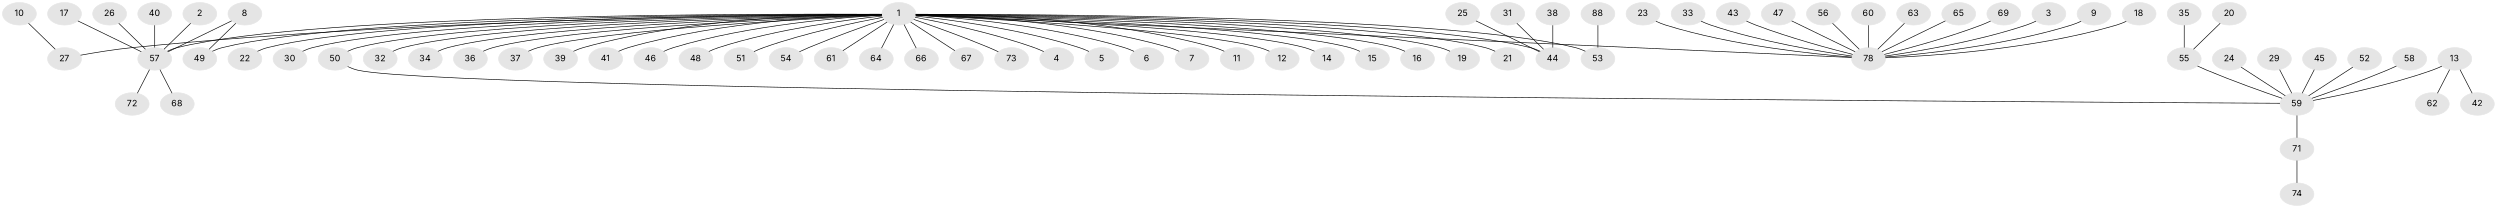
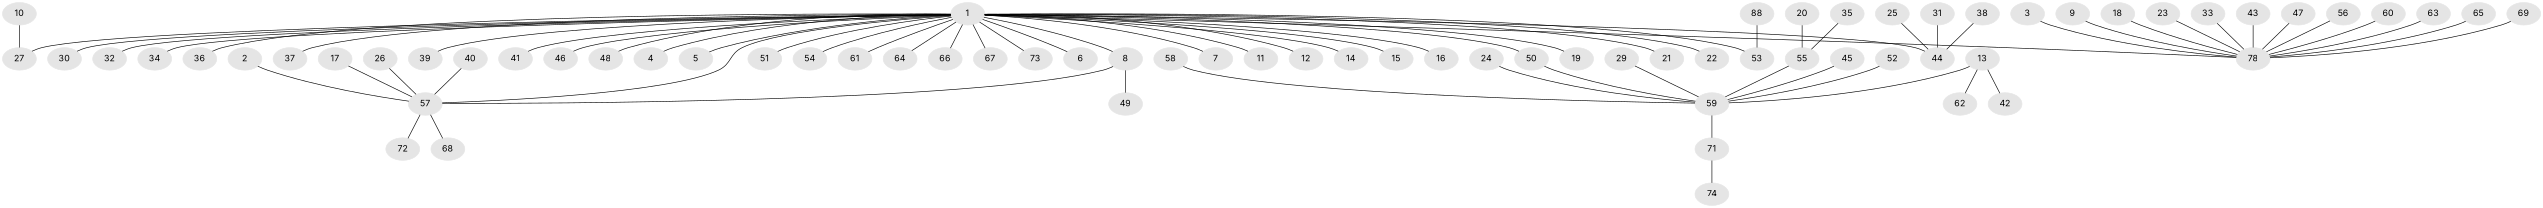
(546, 19) -> (1049, 32)
